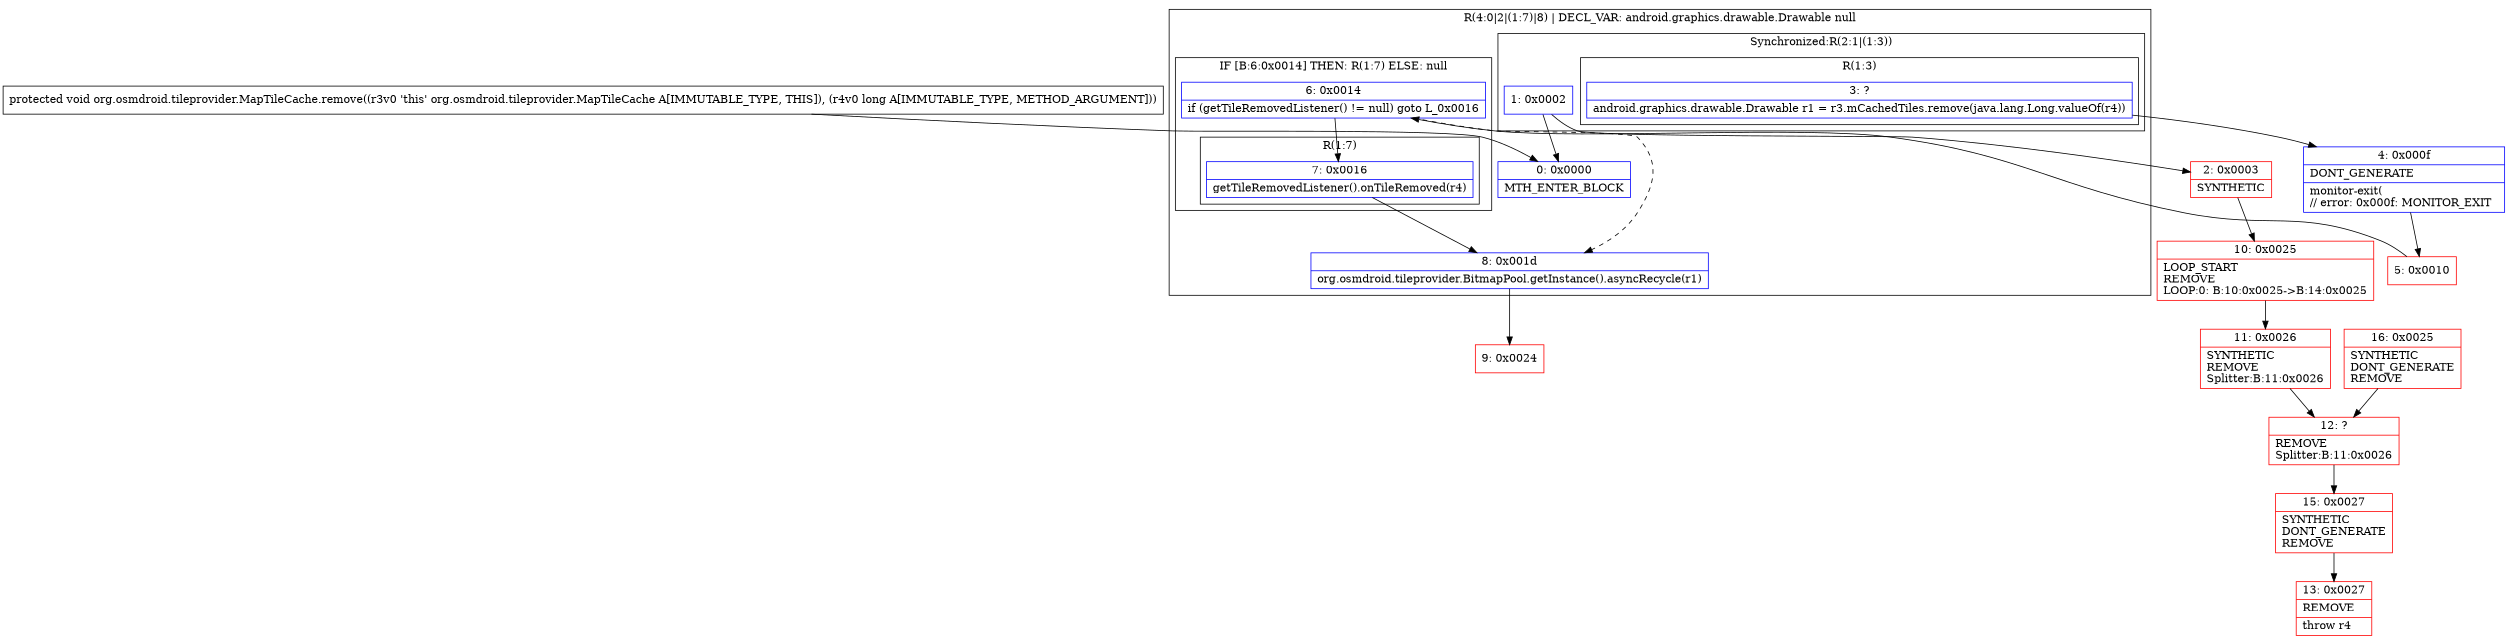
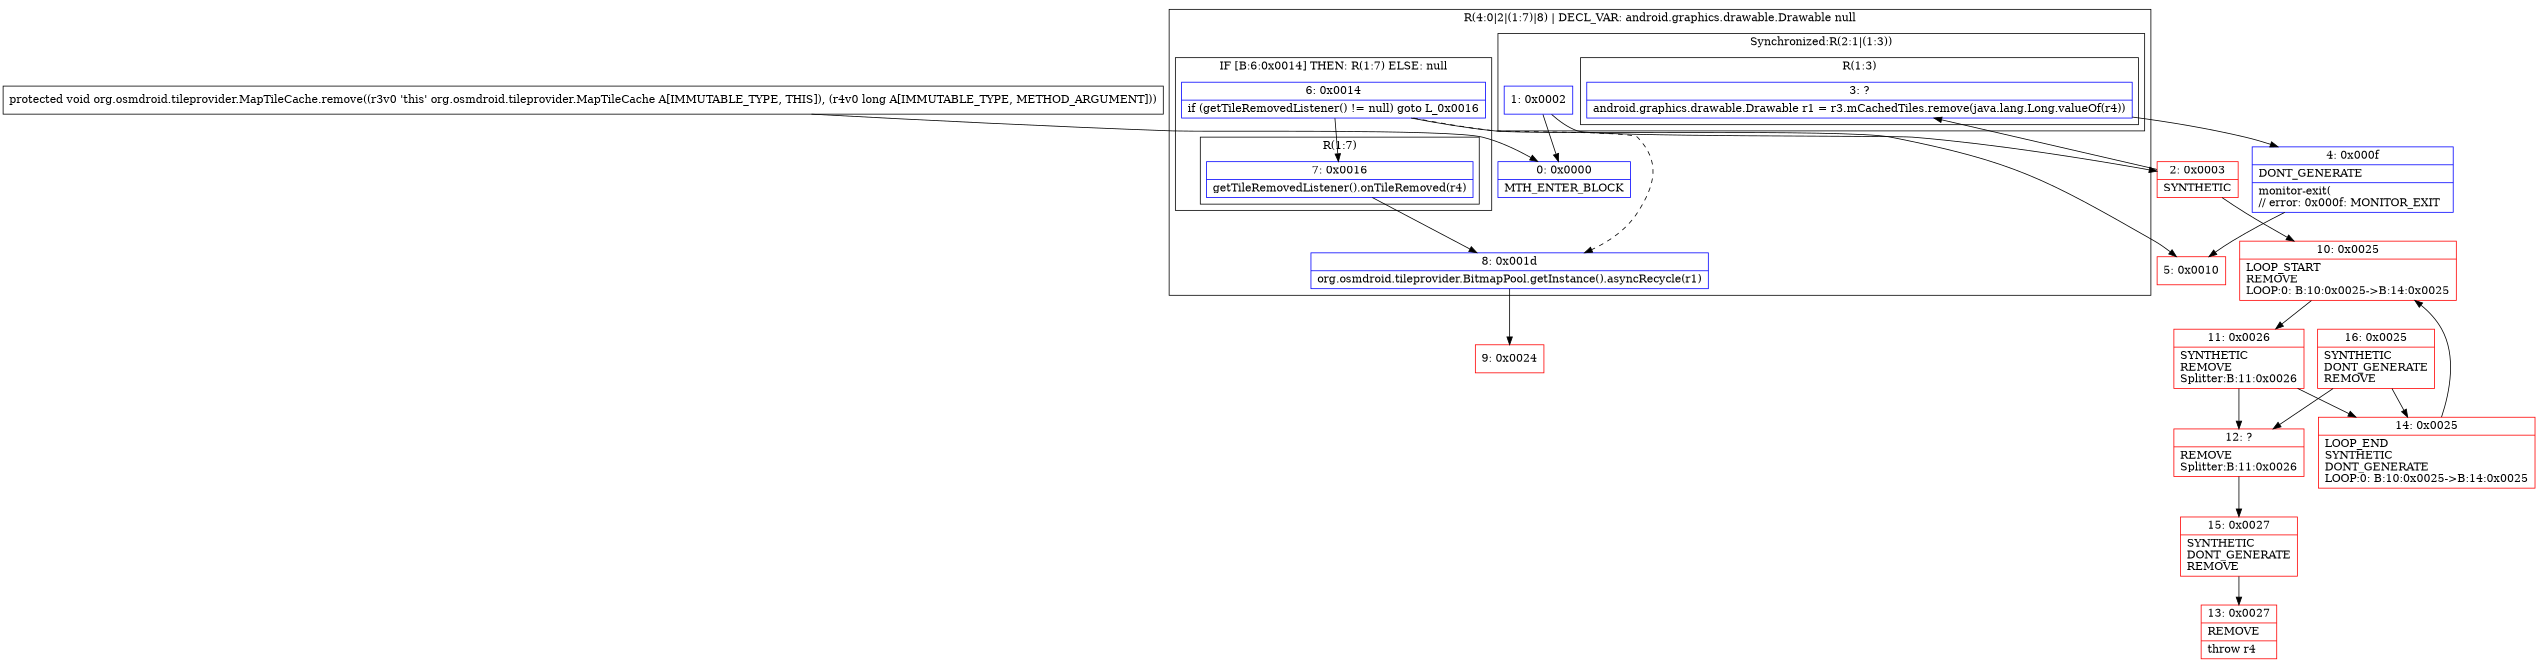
none -> (2049, 145)
(1946, 147) -> (1920, 143)
none -> (2427, 453)
